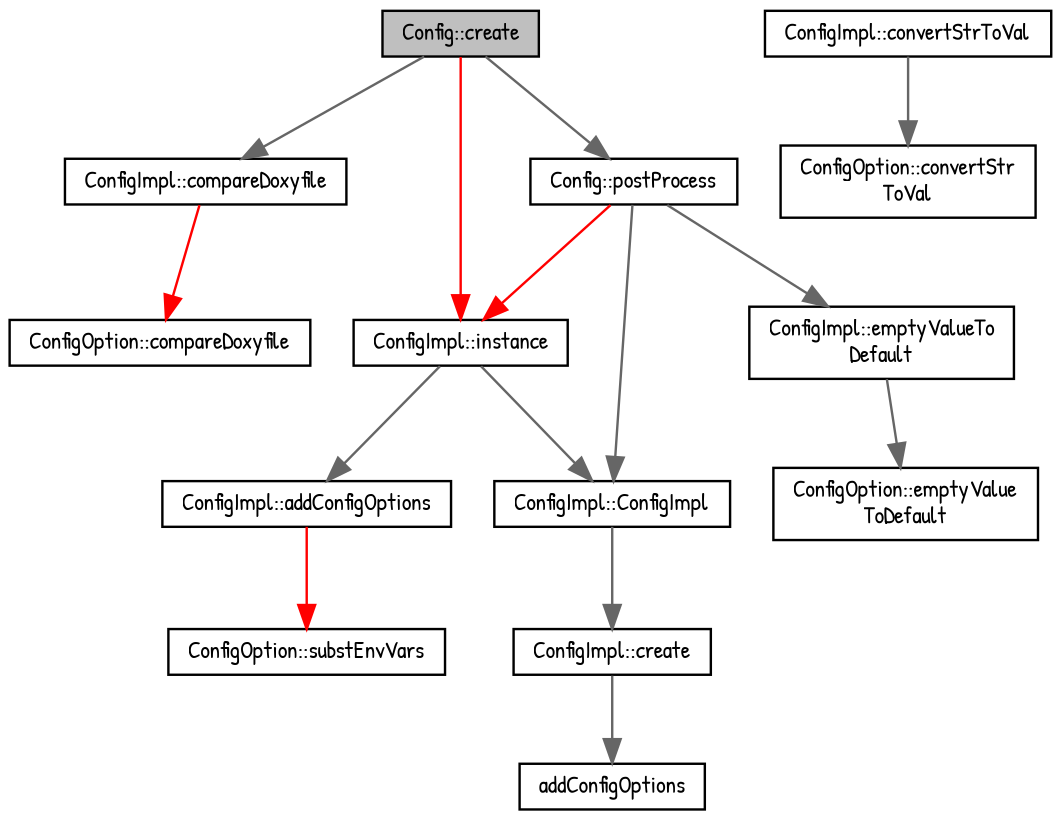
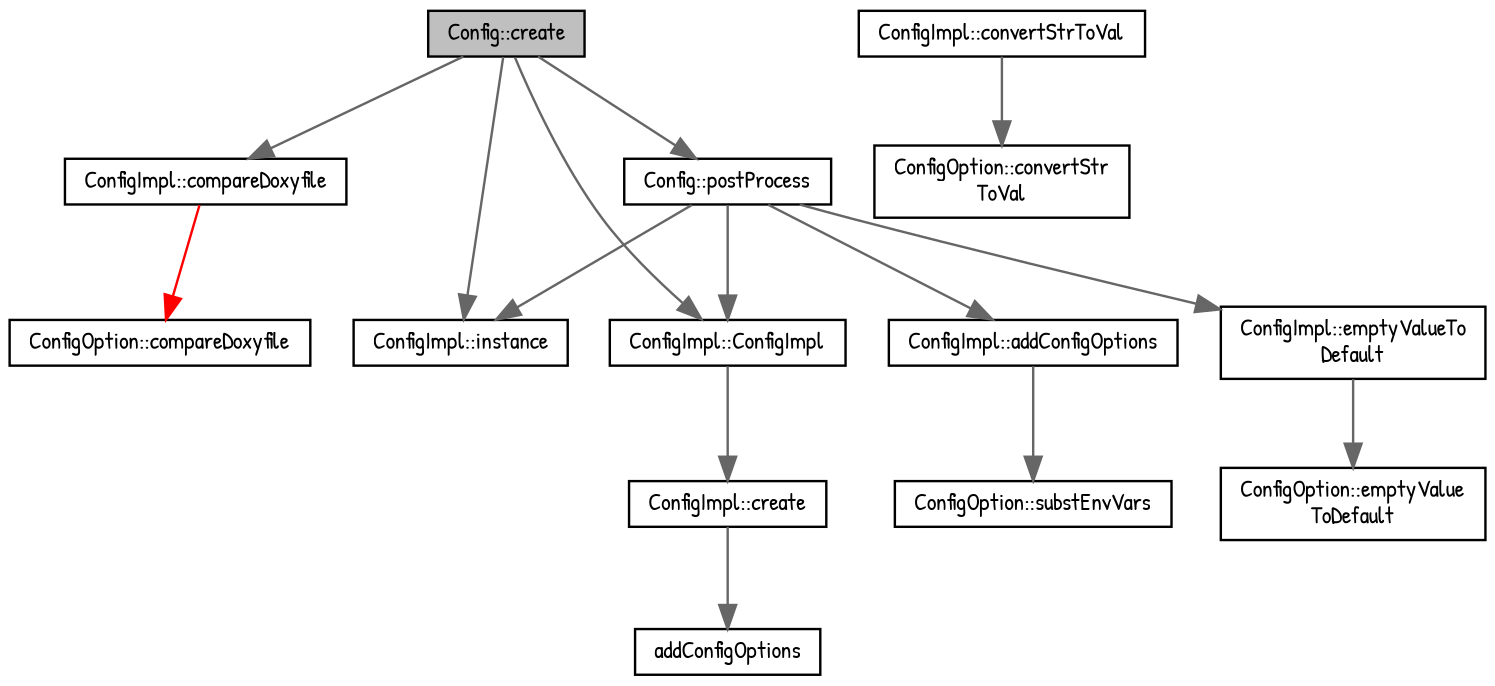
(461, 176) -> (485, 176)
(556, 254) -> (604, 256)
(392, 415) -> (870, 257)
(528, 415) -> (583, 191)
(307, 566) -> (1033, 411)
